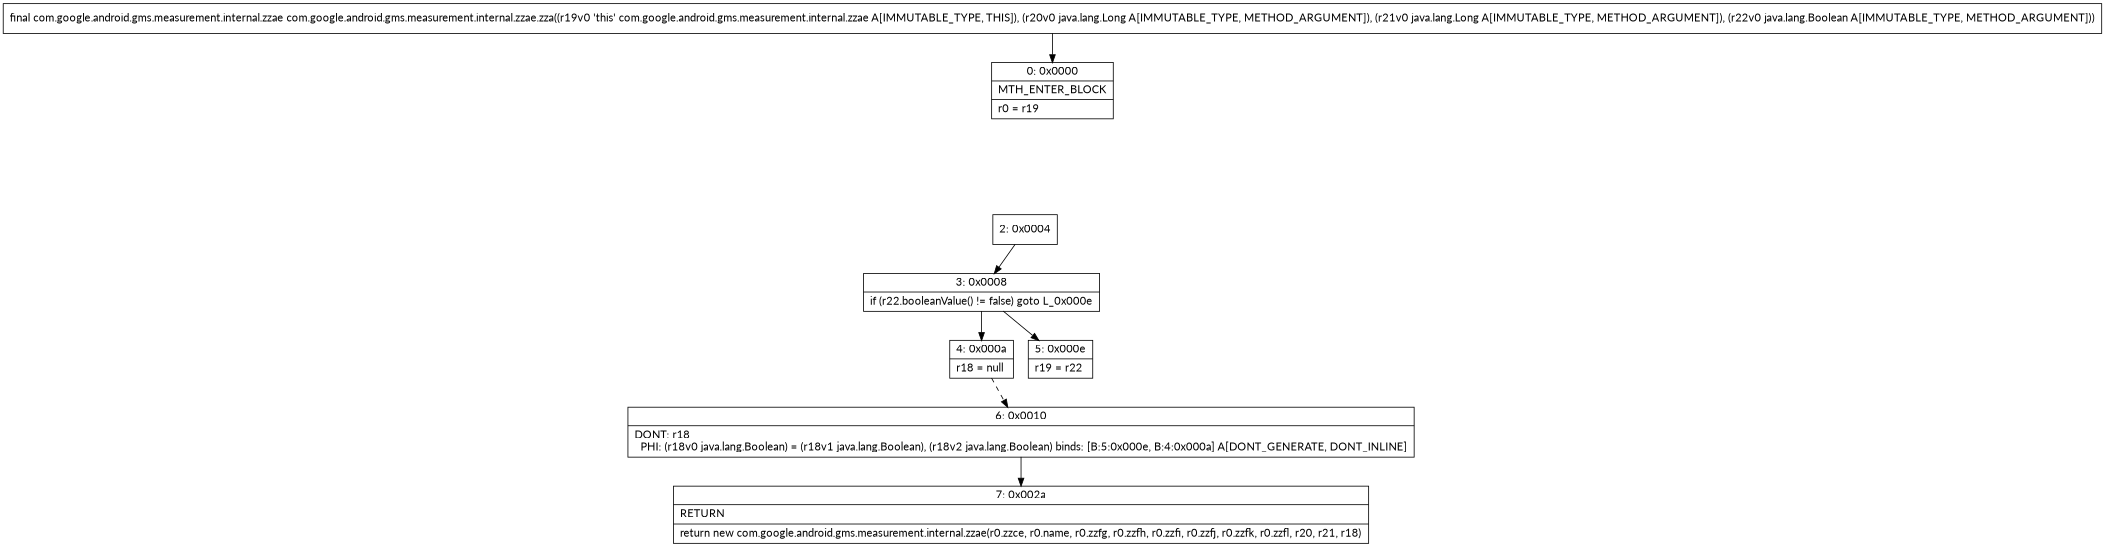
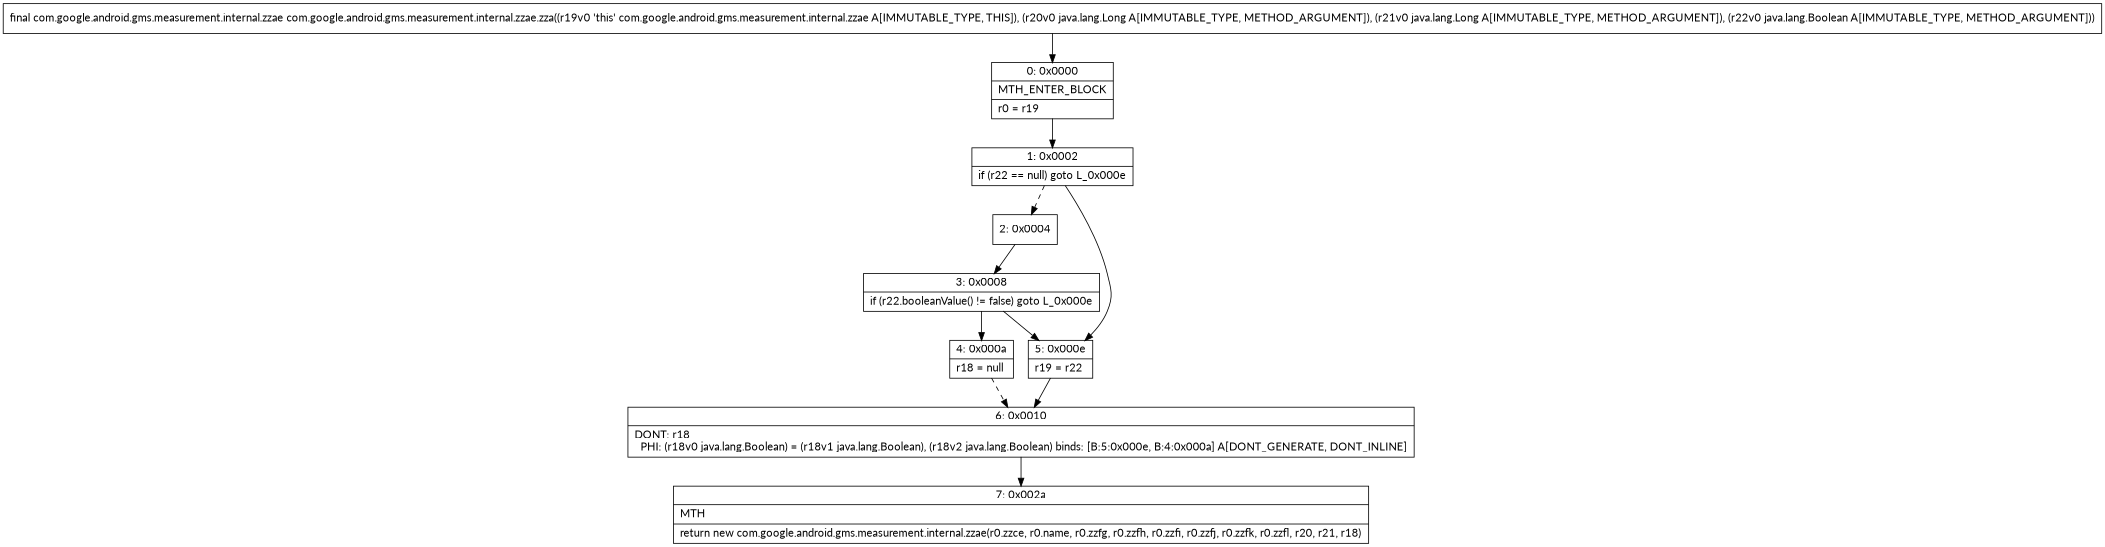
none -> (1052, 167)
none -> (1044, 389)
(702, 514) -> (693, 514)
